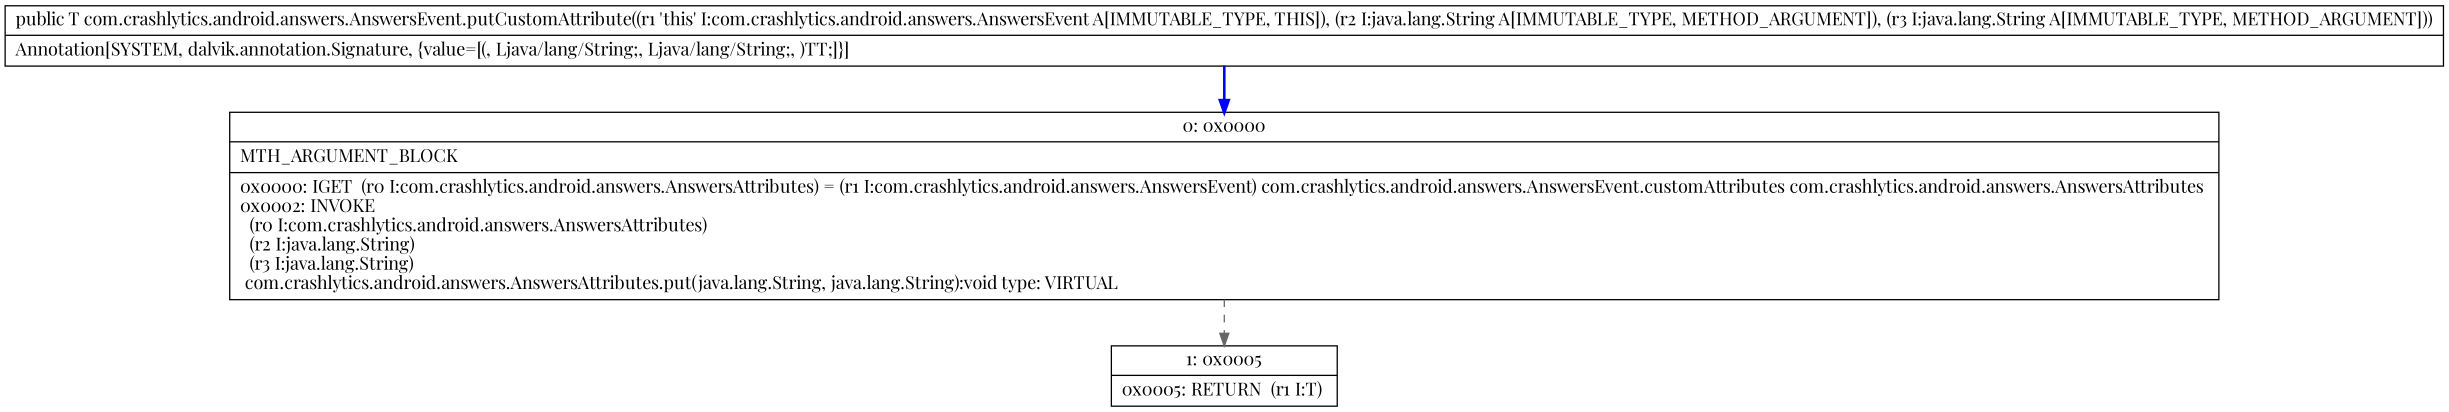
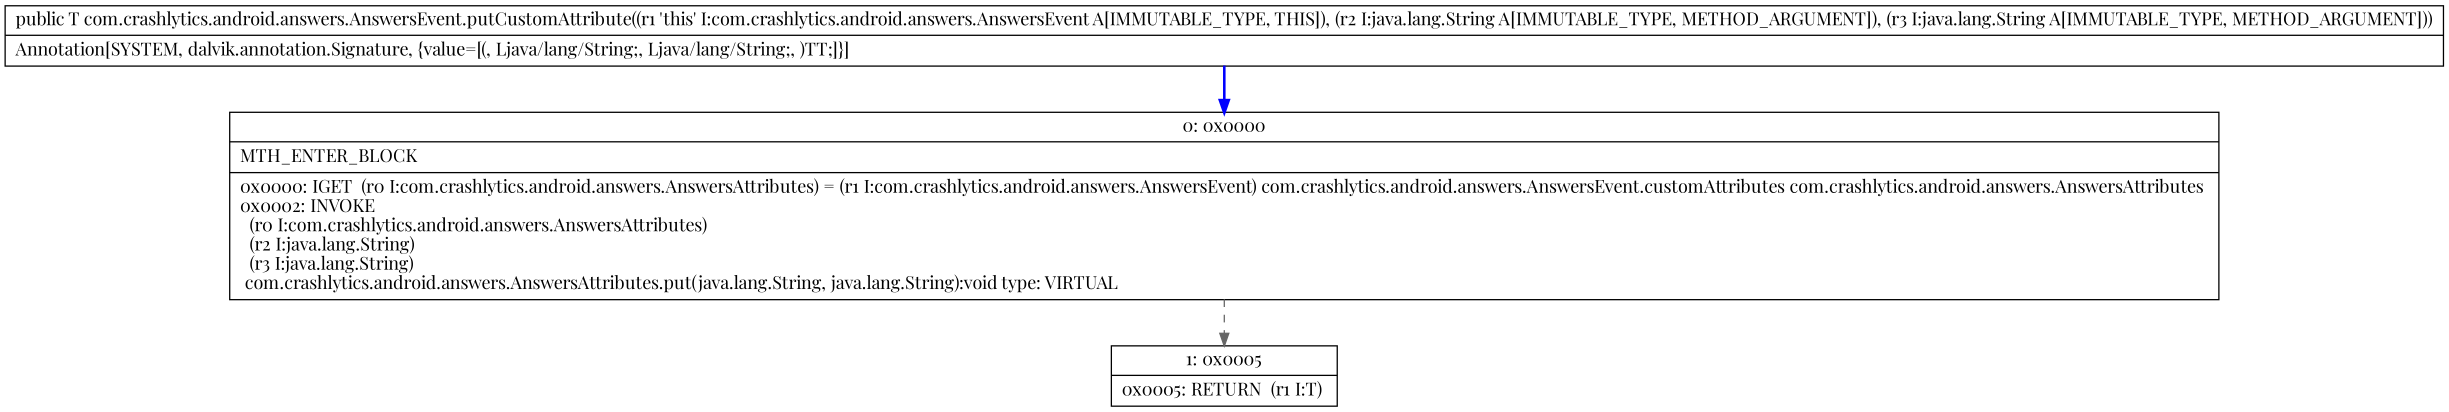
(349, 157) -> (329, 157)
